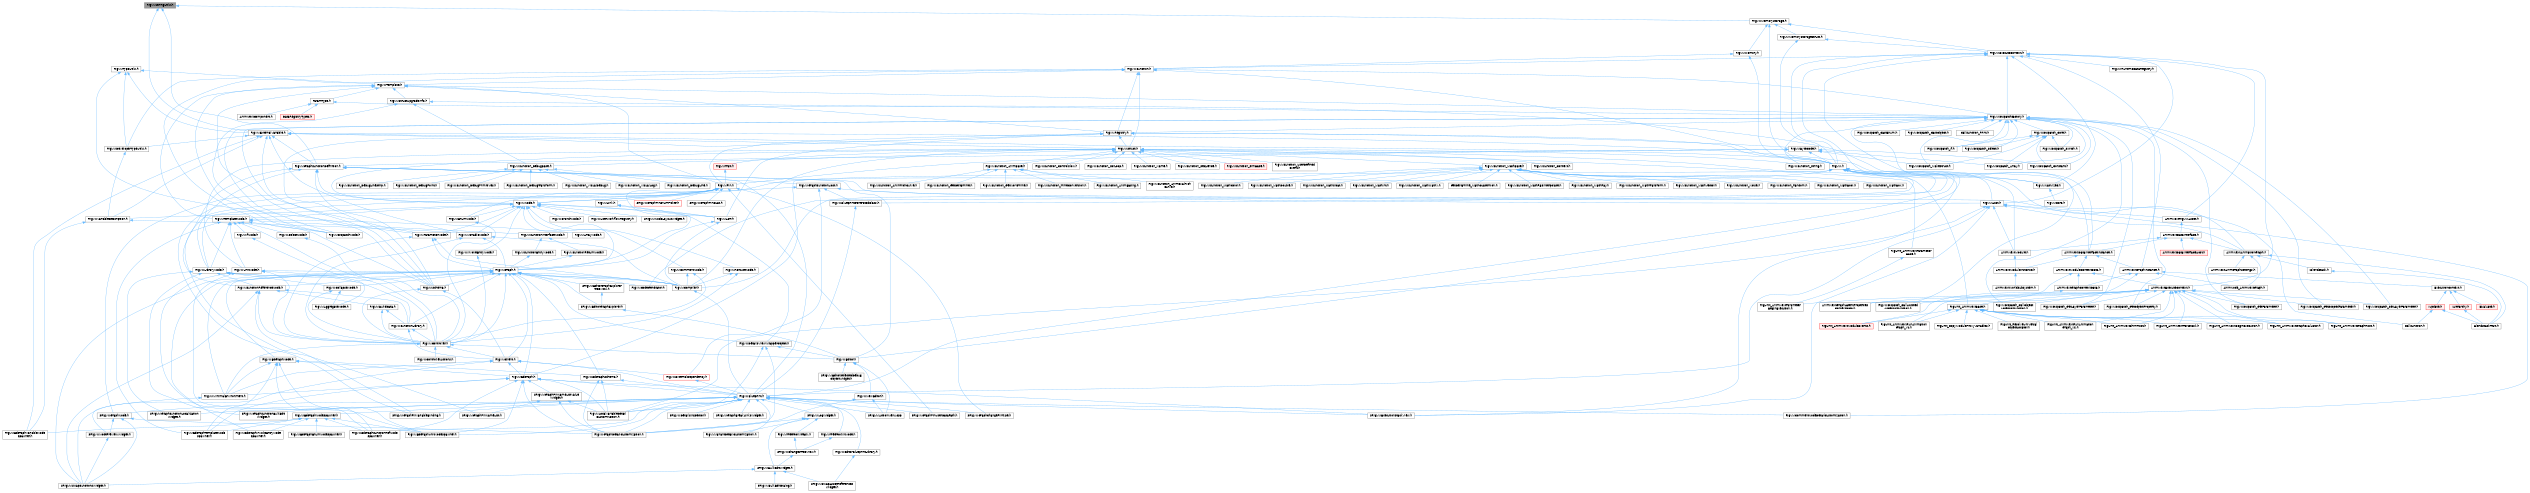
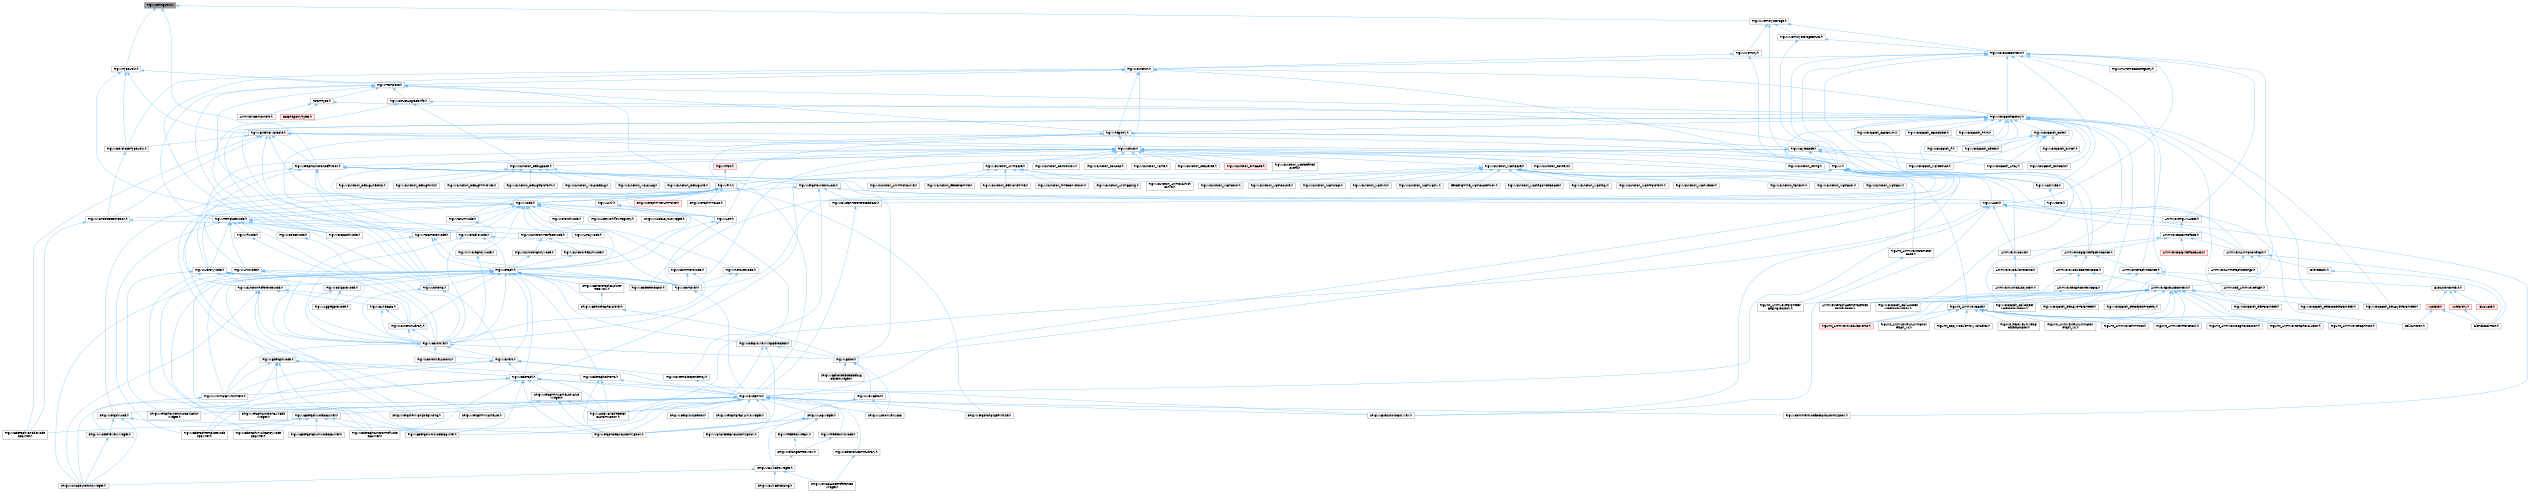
(162, 99) -> (136, 36)
(1975, 133) -> (1975, 133)
(1744, 186) -> none
(687, 377) -> (687, 377)
(935, 416) -> none
